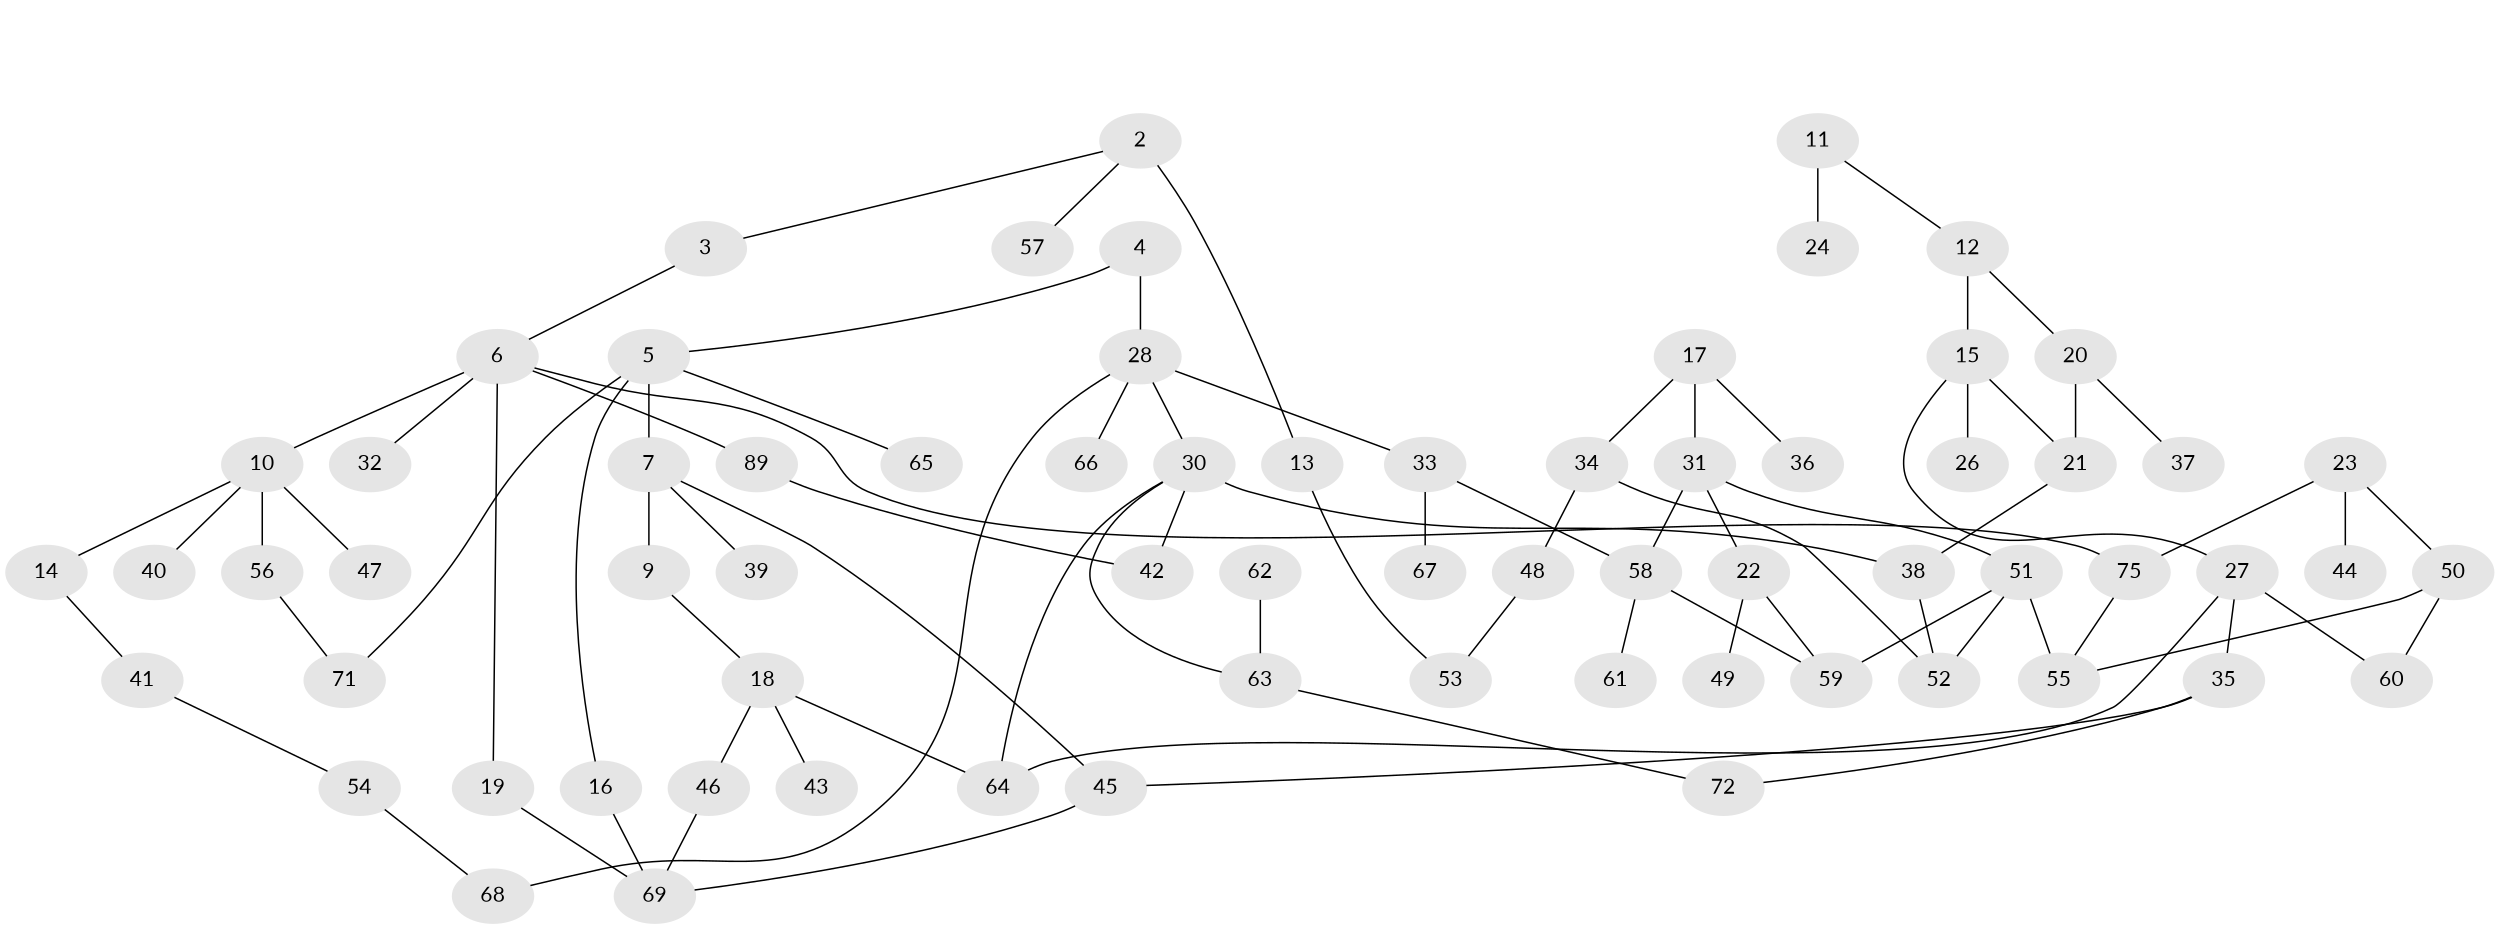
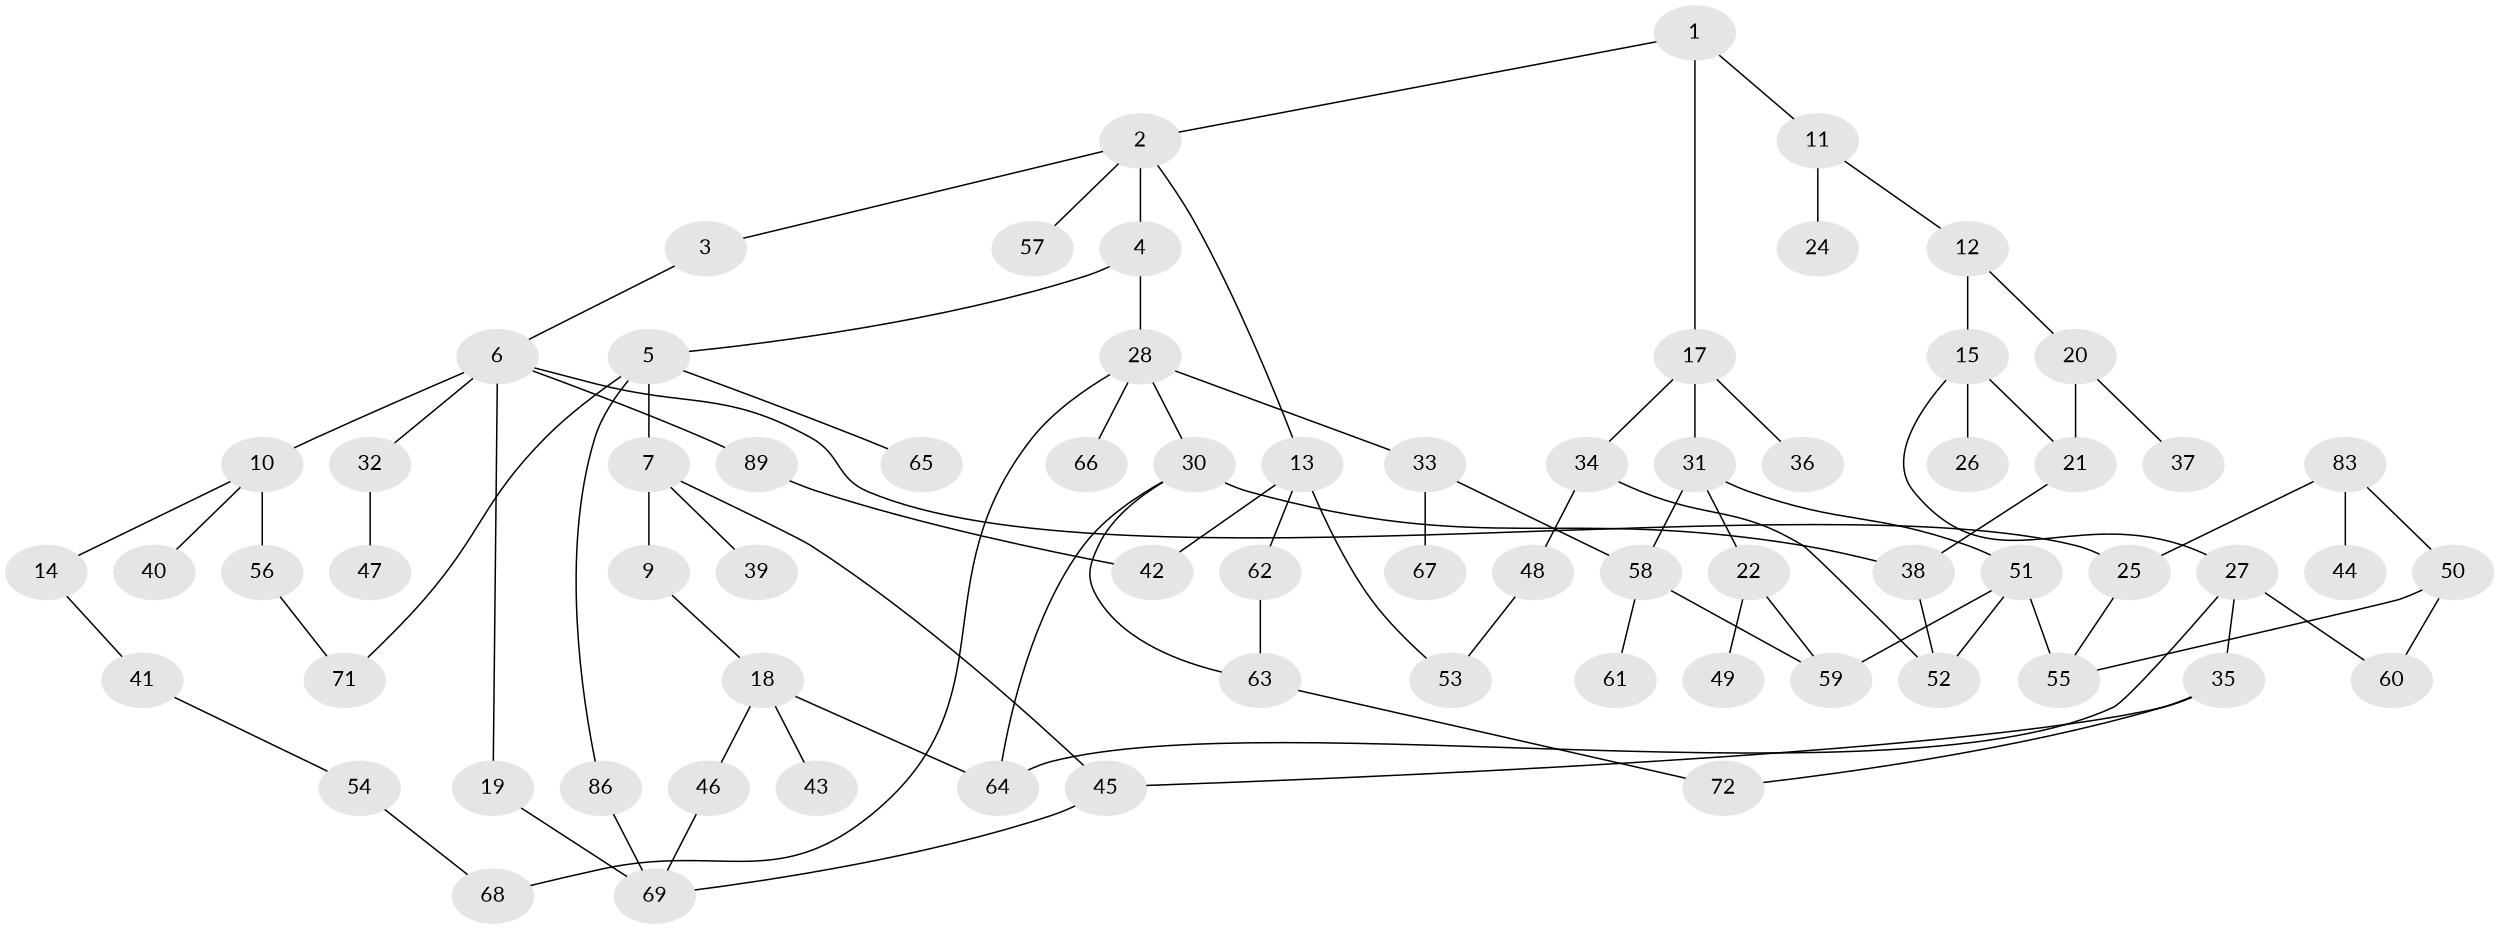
none -> (1695, 33)
none -> (1140, 195)
(2345, 465) -> (2345, 465)
(316, 518) -> (370, 519)
(1173, 519) -> (1227, 518)
none -> (1281, 519)
(2130, 572) -> (2130, 572)
(601, 788) -> (601, 788)
